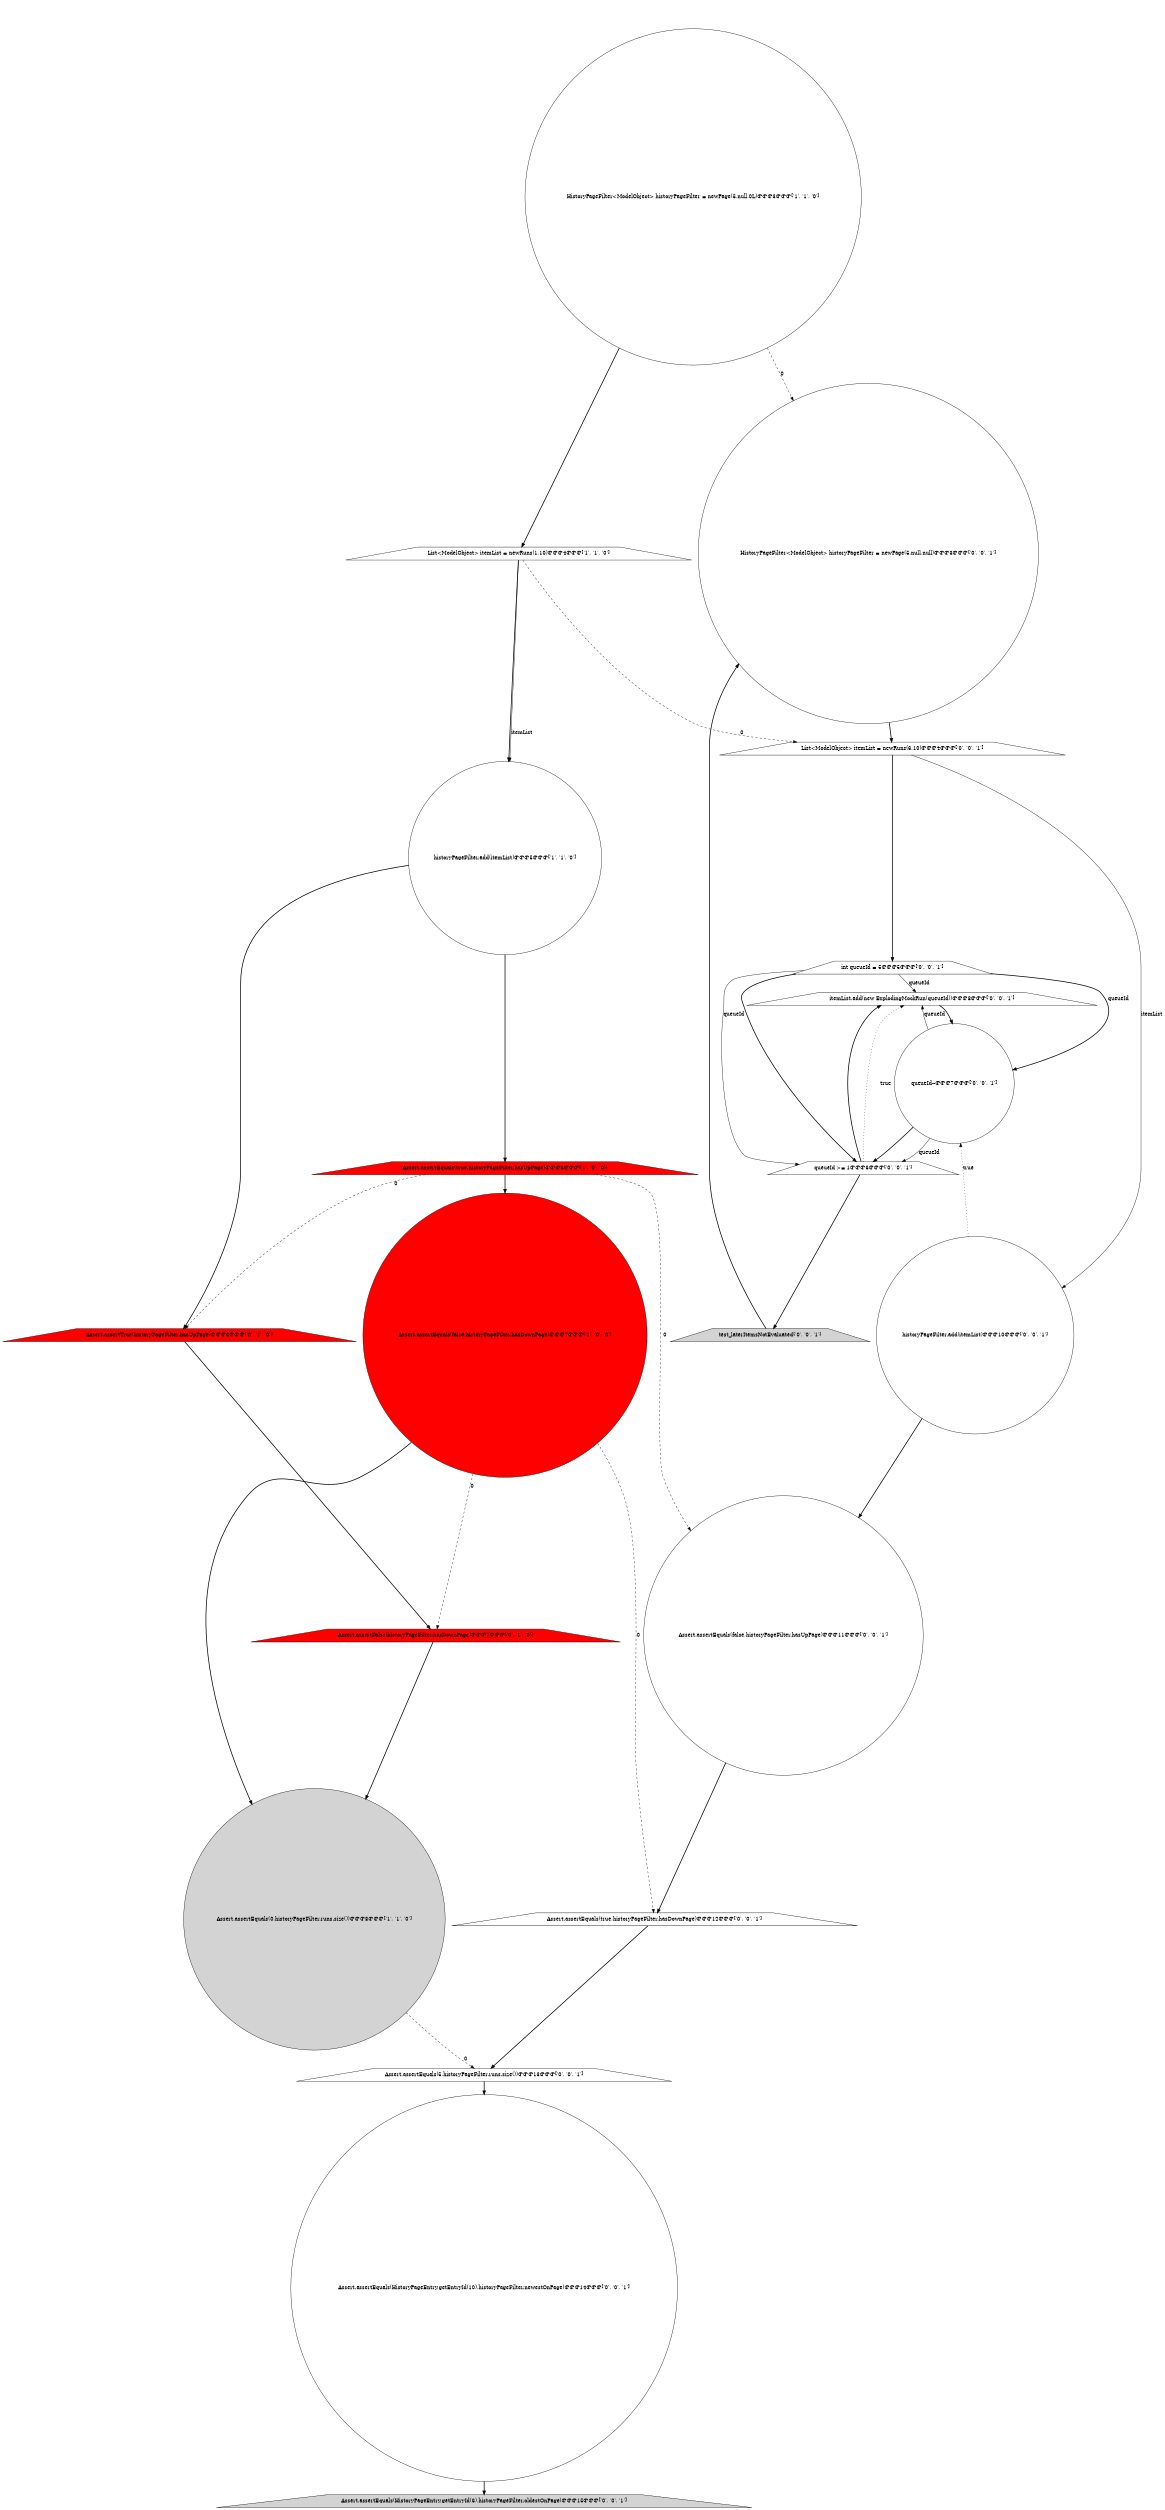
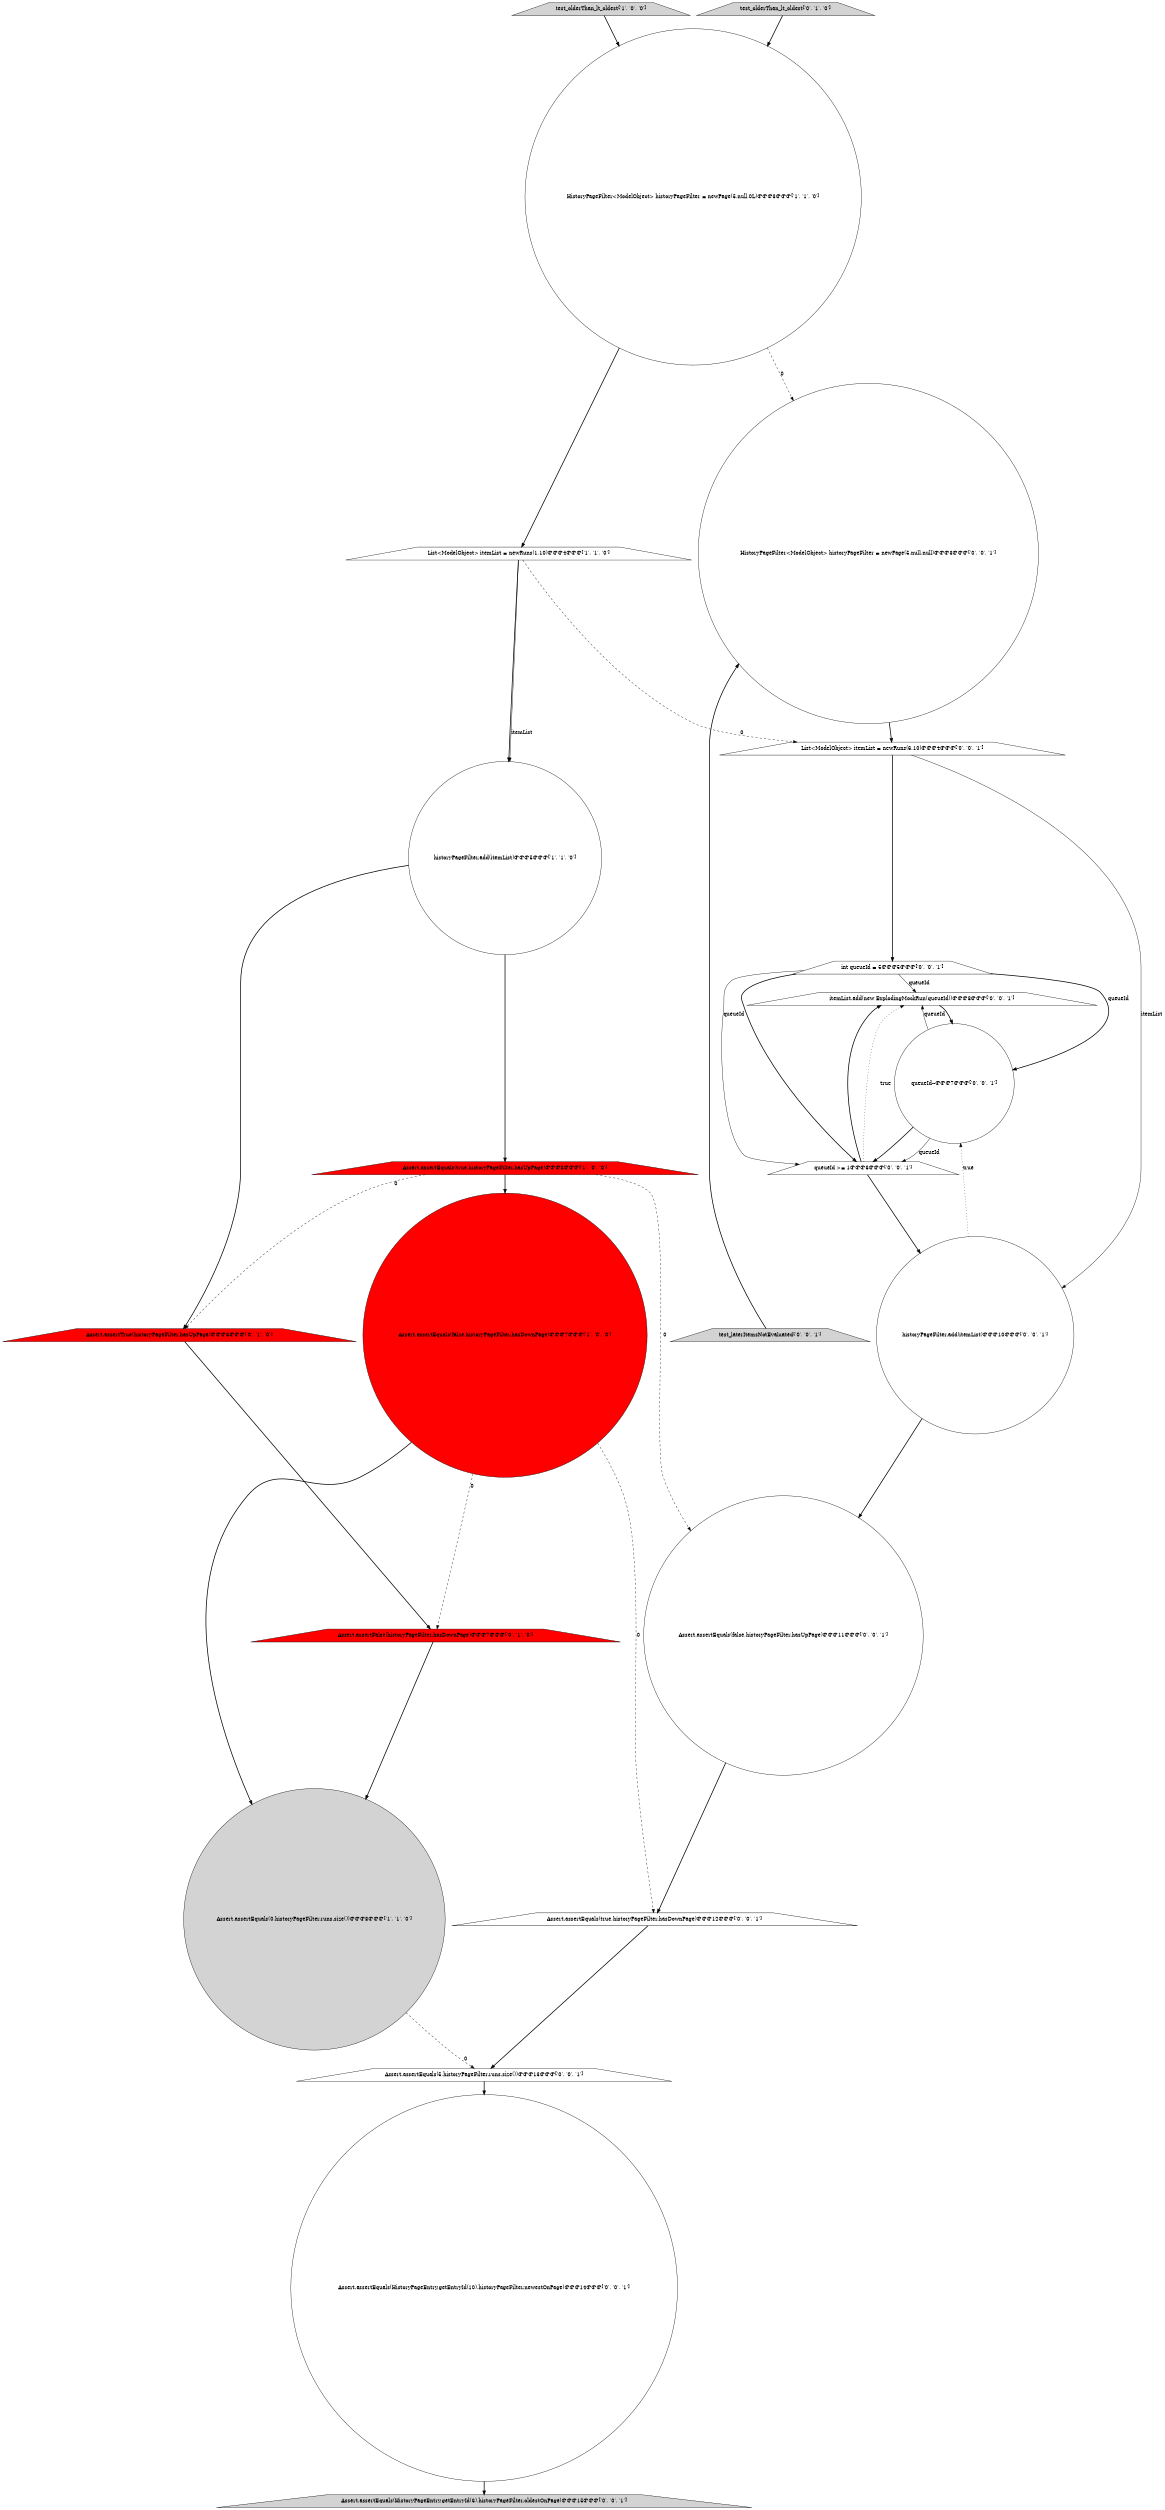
none -> (601, 9)
none -> (786, 9)
(818, 1250) -> (893, 1212)
